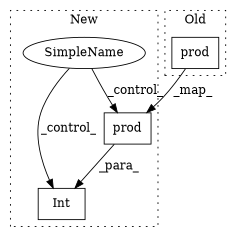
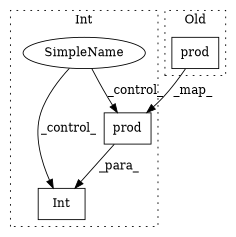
(84, 20) -> (84, 20)
